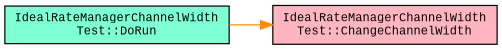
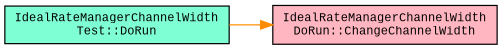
(385, 25) -> (385, 25)
